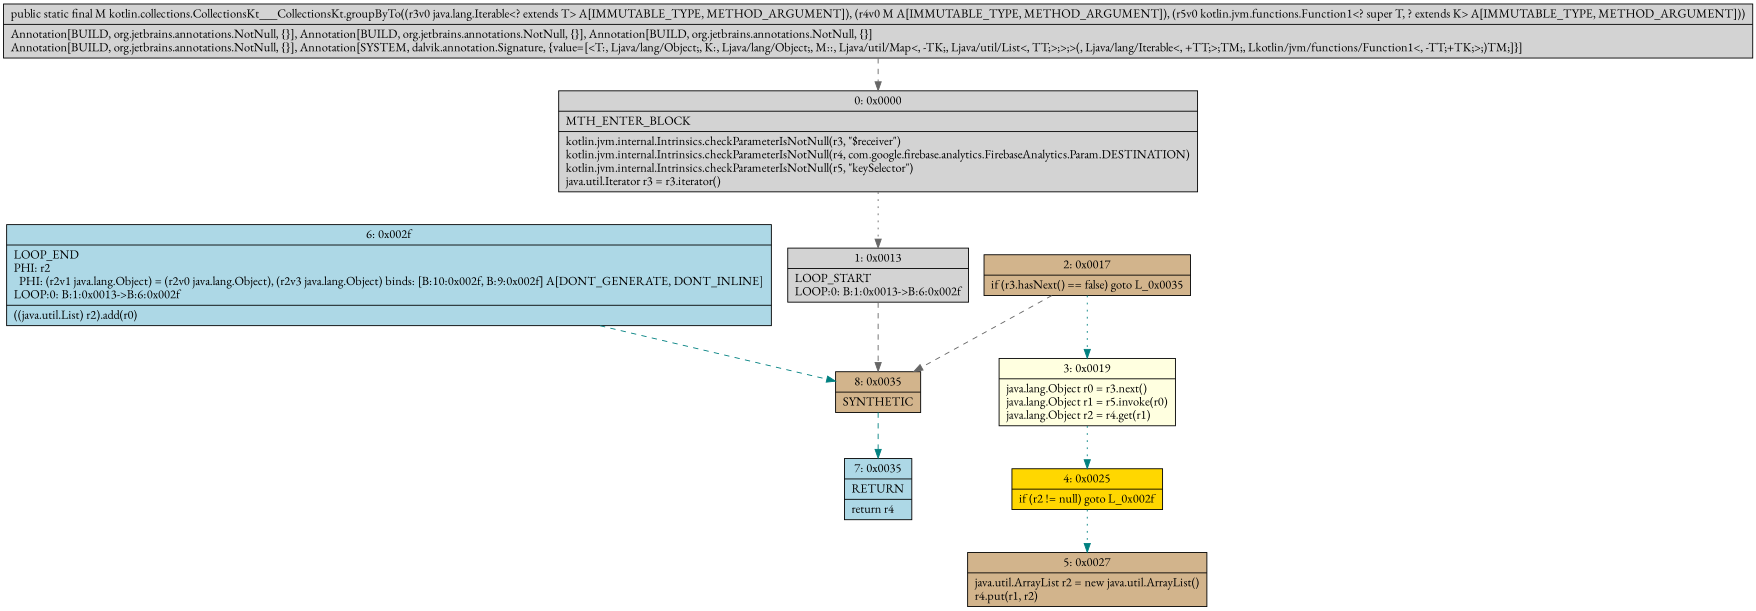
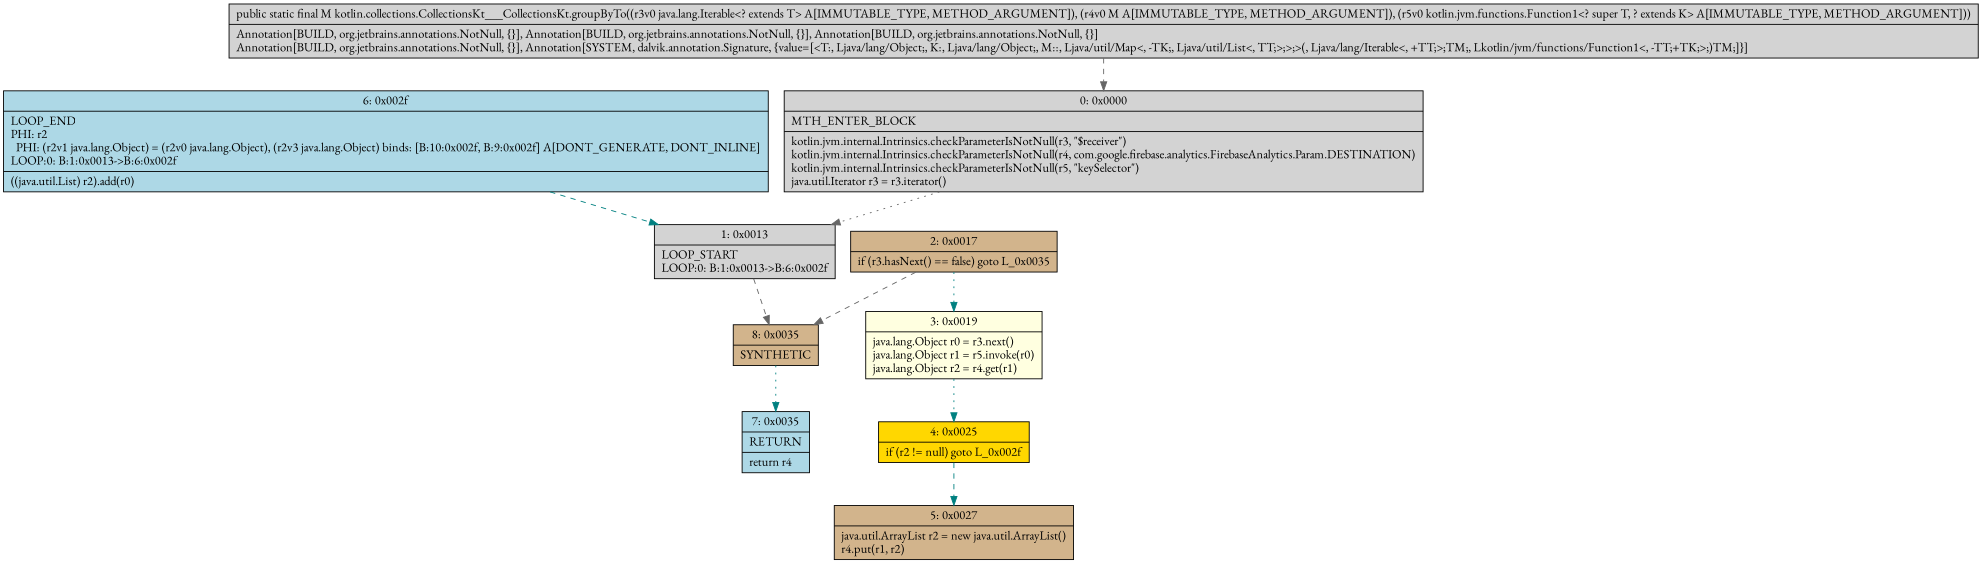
(713, 352) -> (600, 207)
(878, 431) -> (776, 384)
(1087, 527) -> (954, 480)
